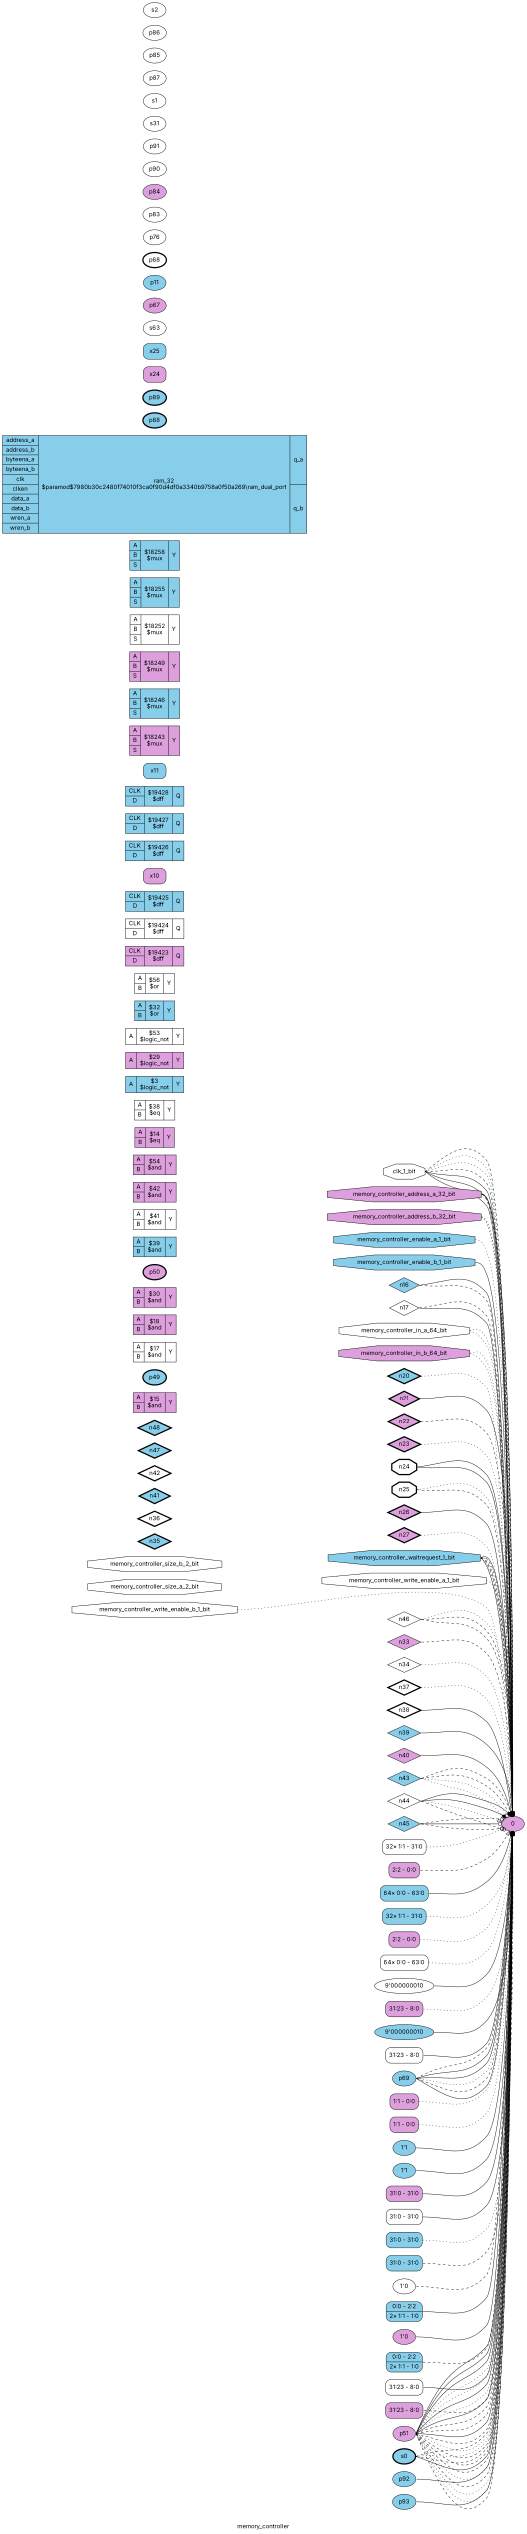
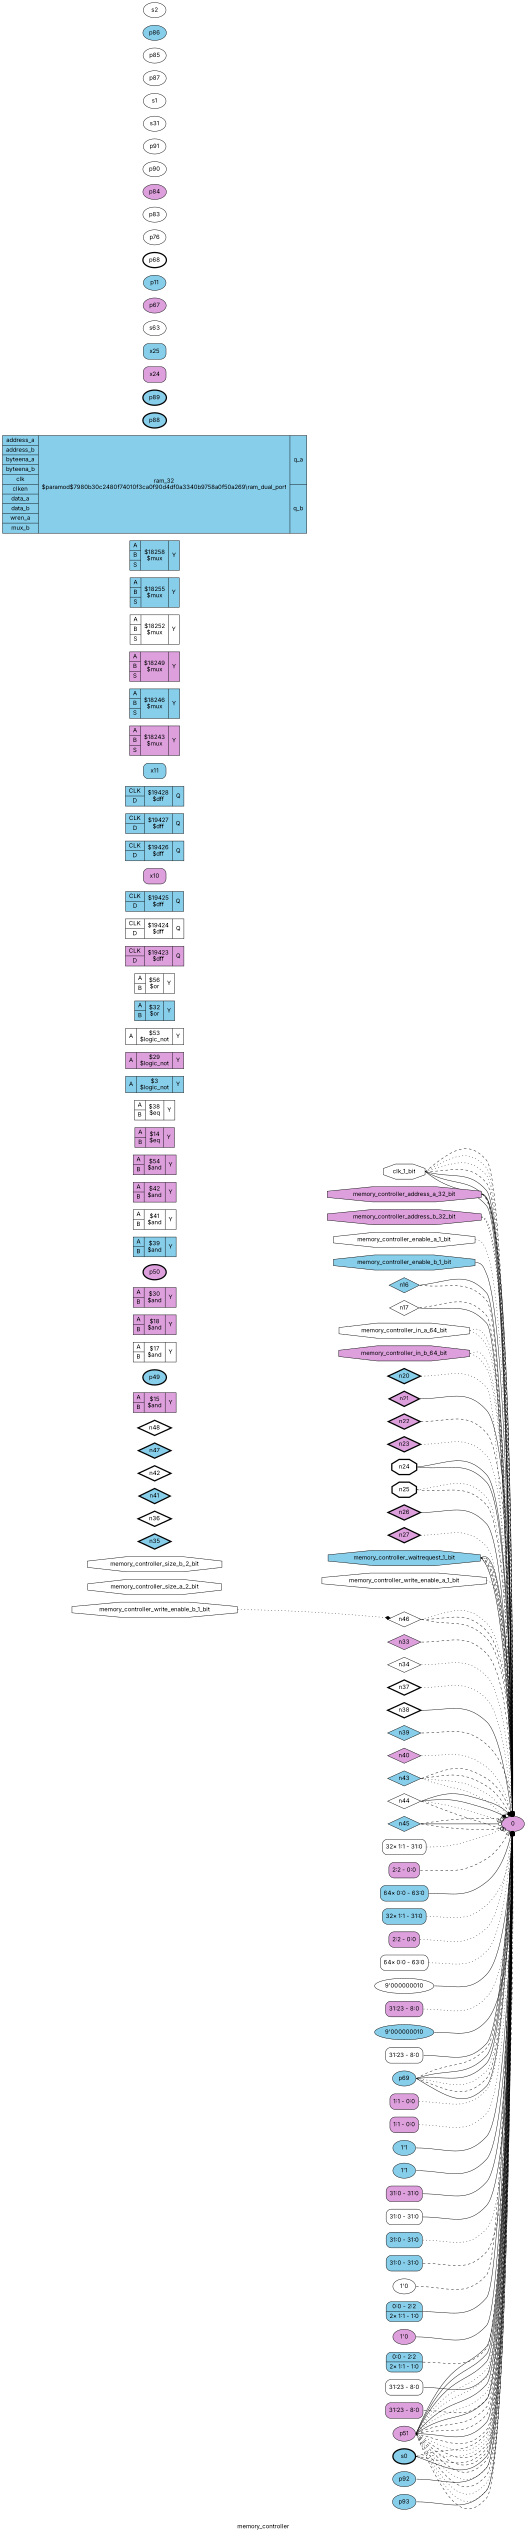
(155, 33) -> (155, 33)
(20, 528) -> (20, 528)
(404, 1240) -> (404, 1240)
(155, 1428) -> (155, 1428)
(466, 1597) -> (311, 1612)
(489, 1746) -> (489, 1746)
(480, 1763) -> (480, 1763)
